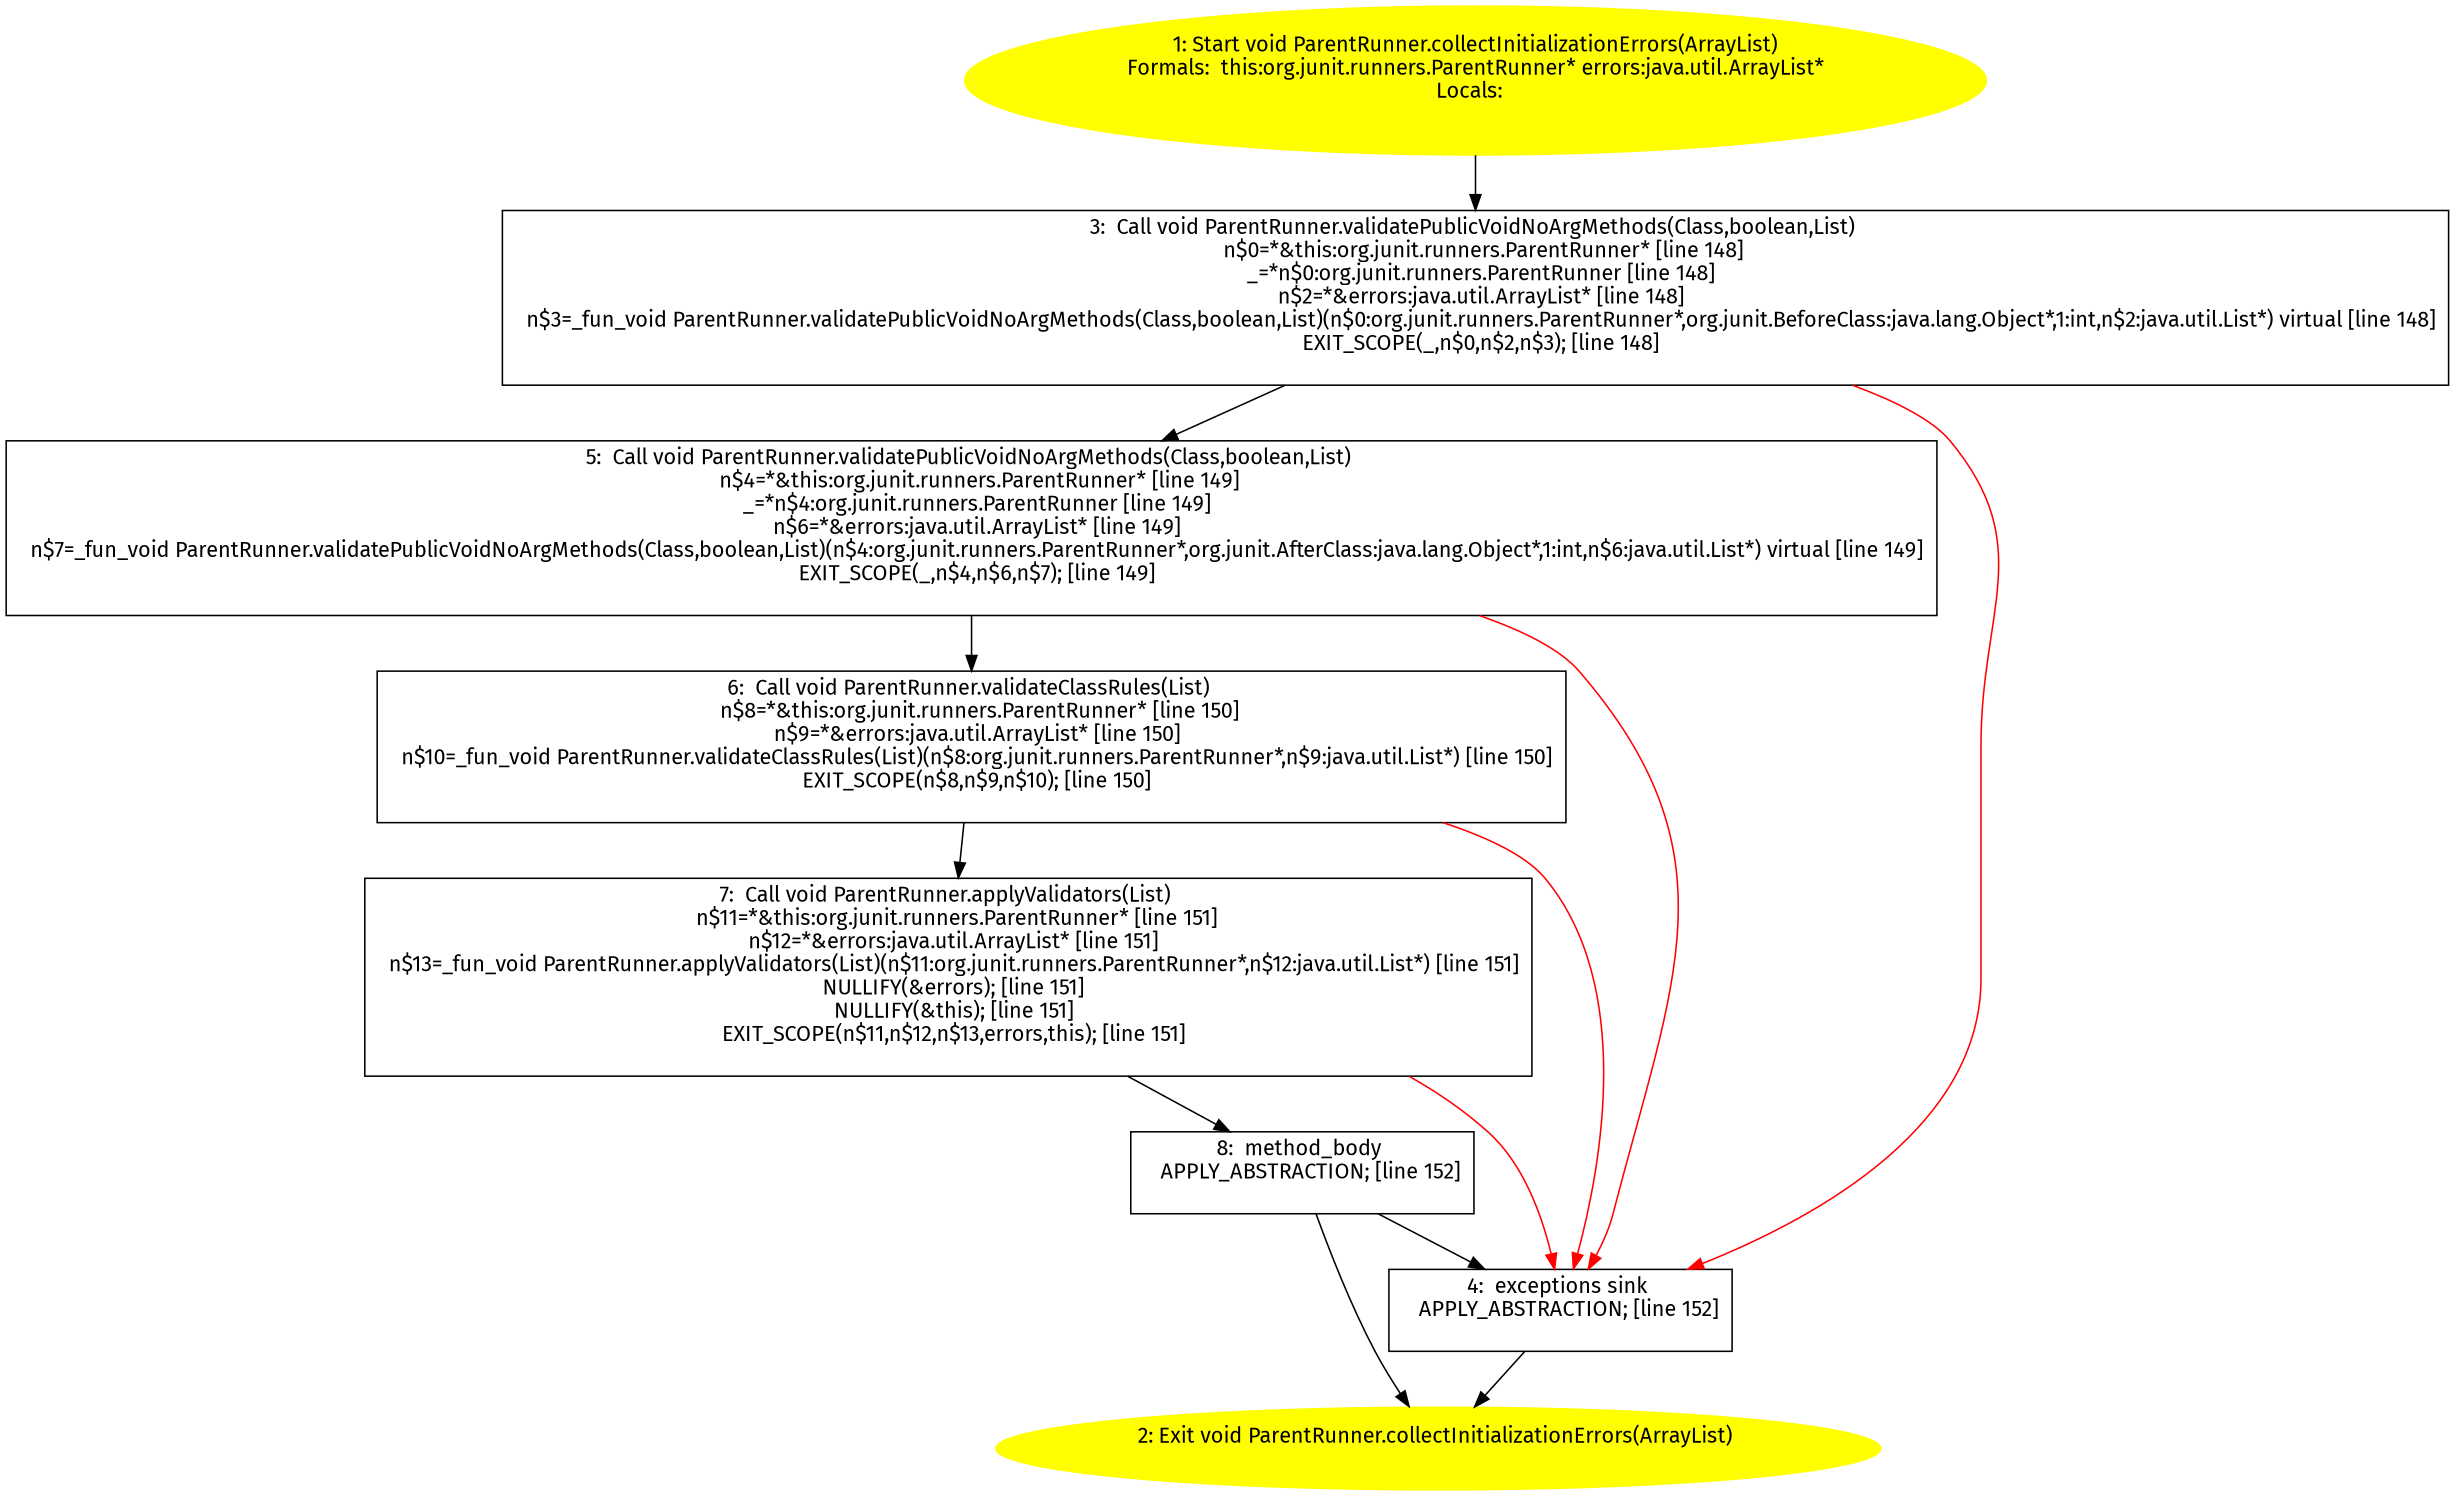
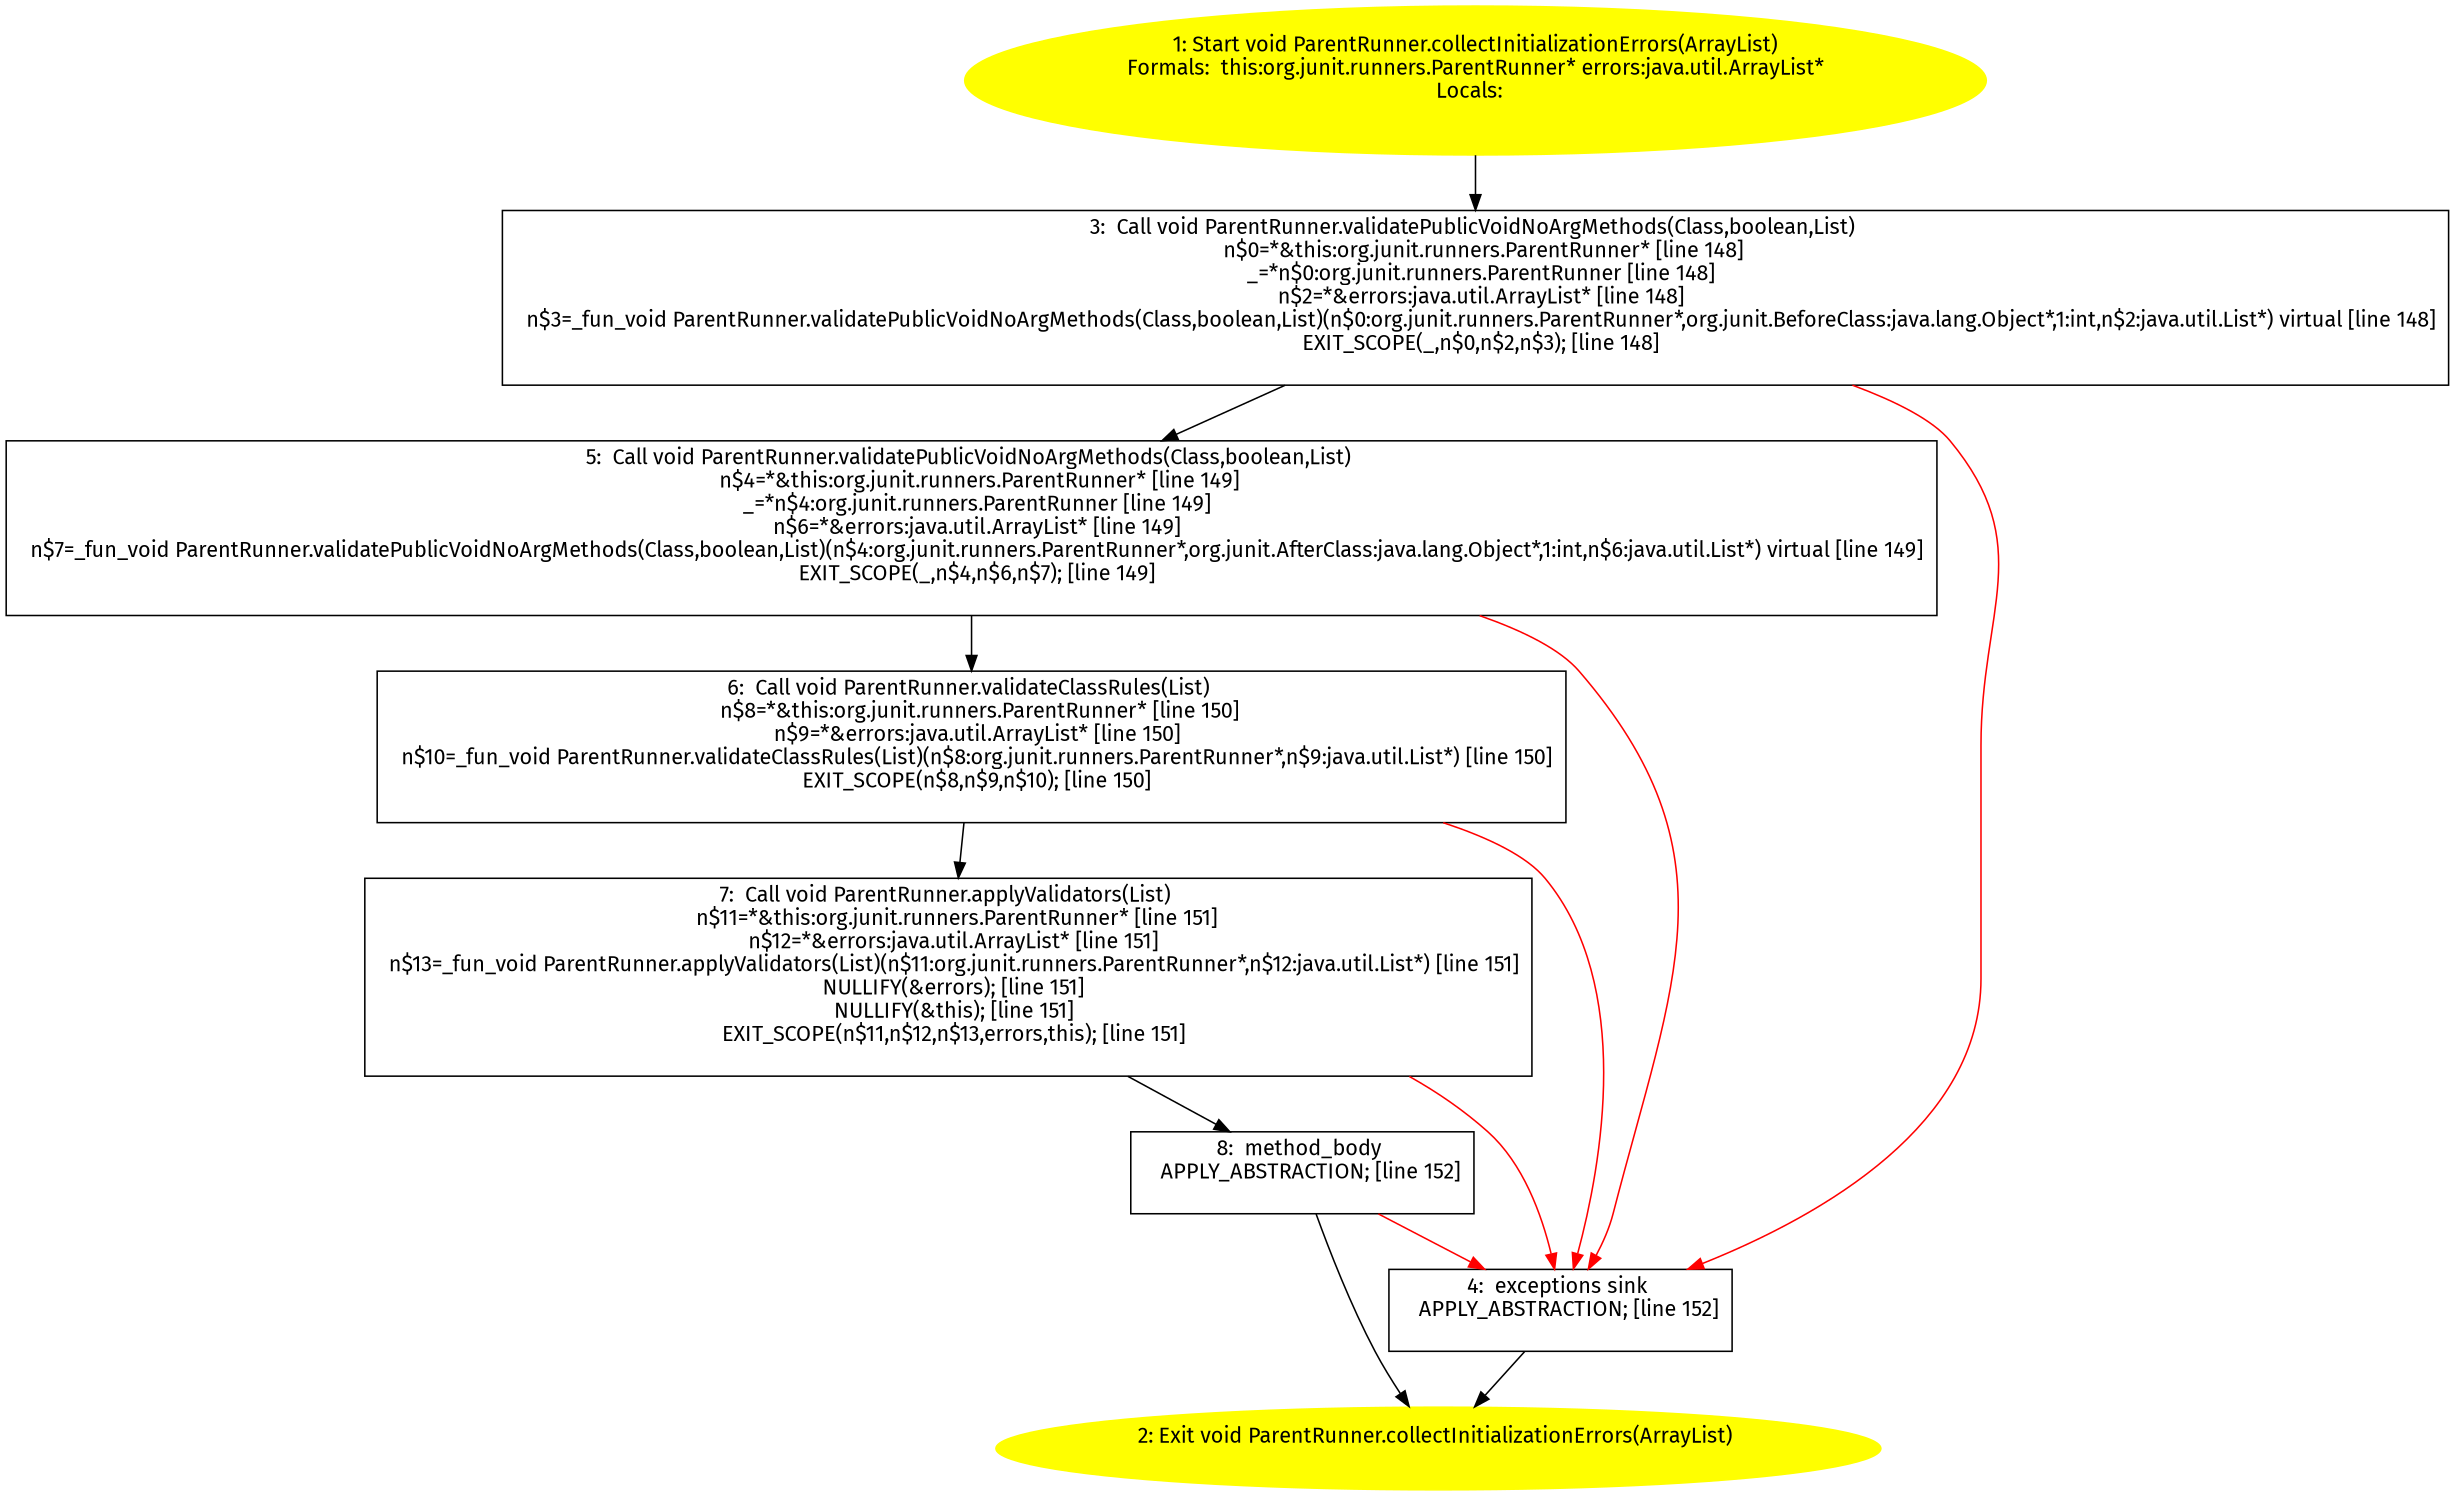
(1424, 1238) -> (1424, 1238)
